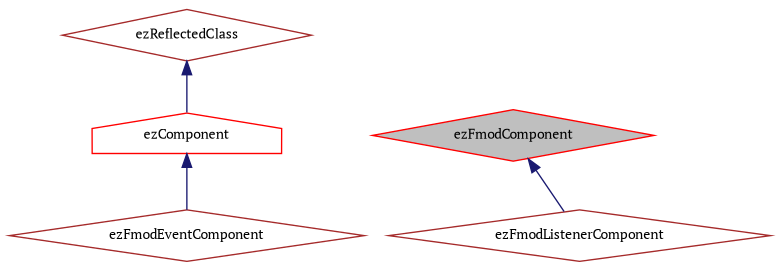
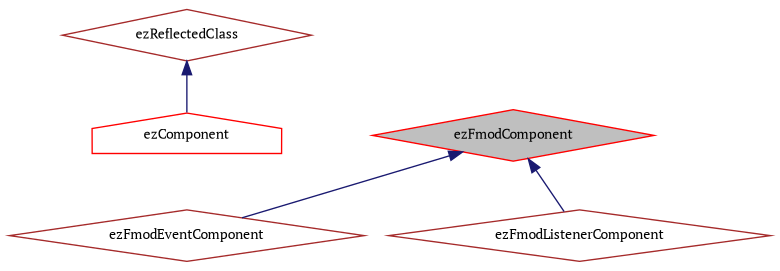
(187, 189) -> (346, 187)
